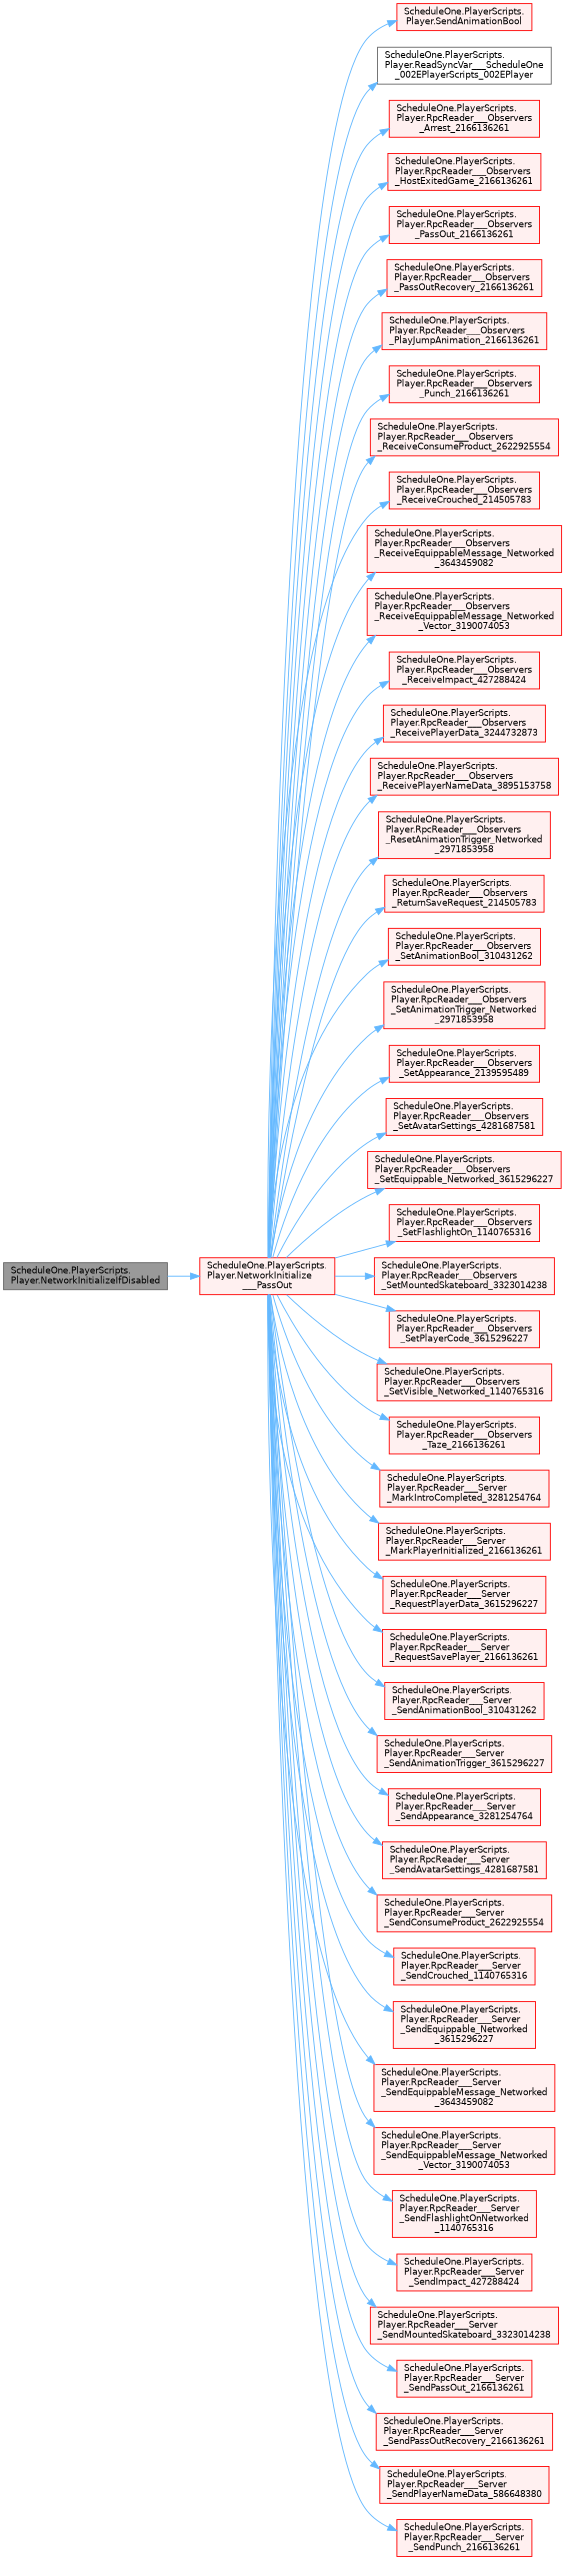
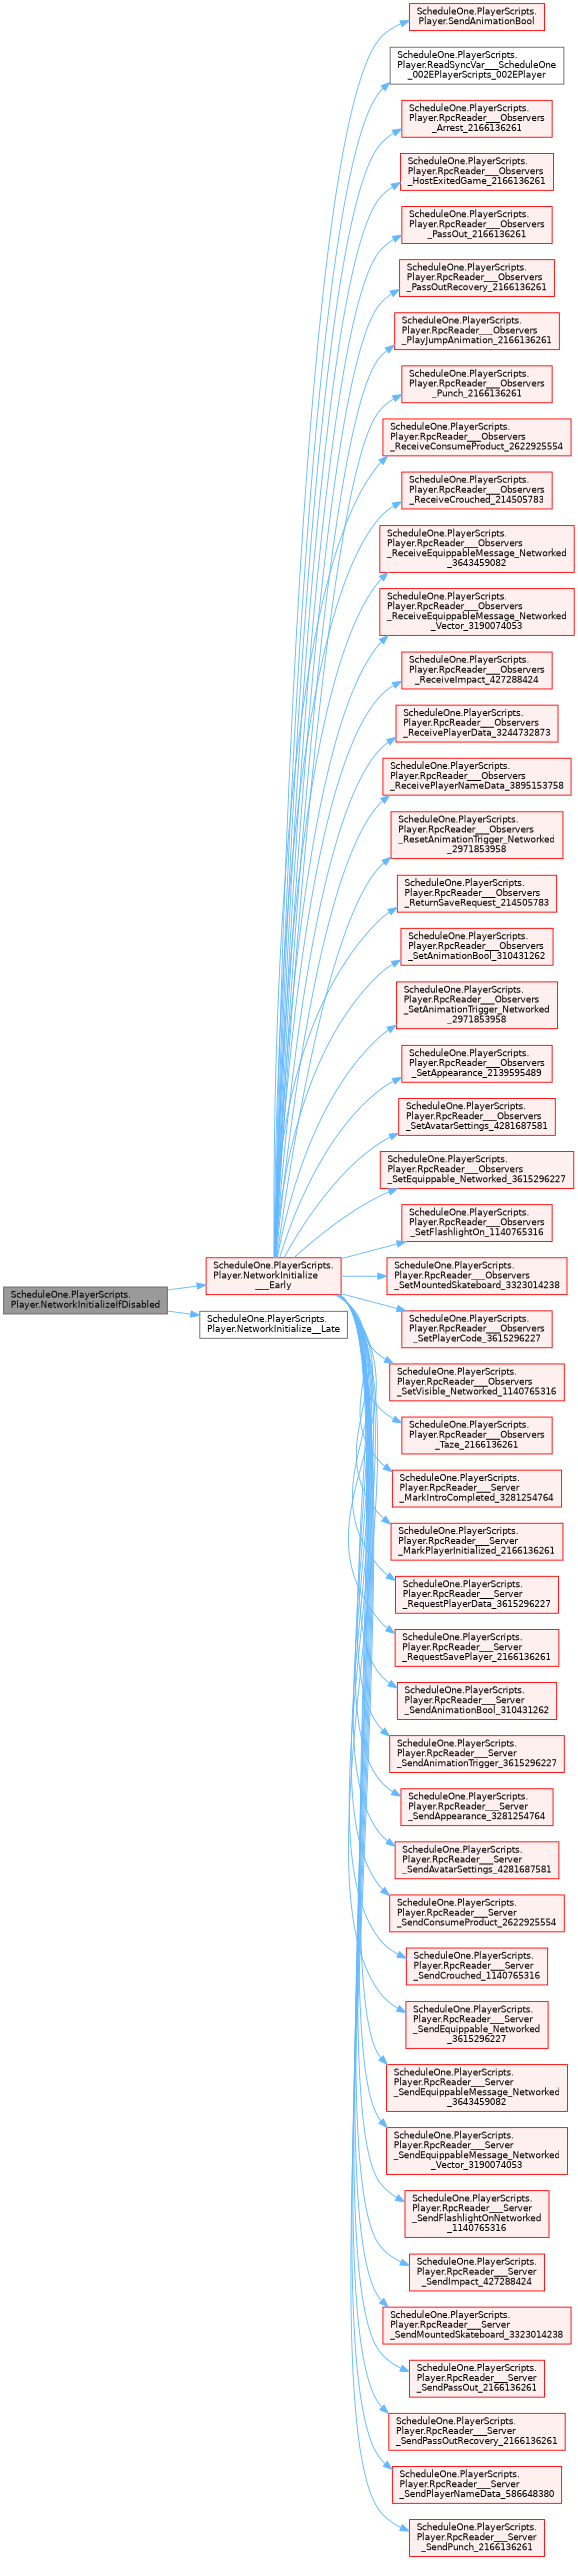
(267, 1276) -> (274, 1276)
none -> (274, 1325)
